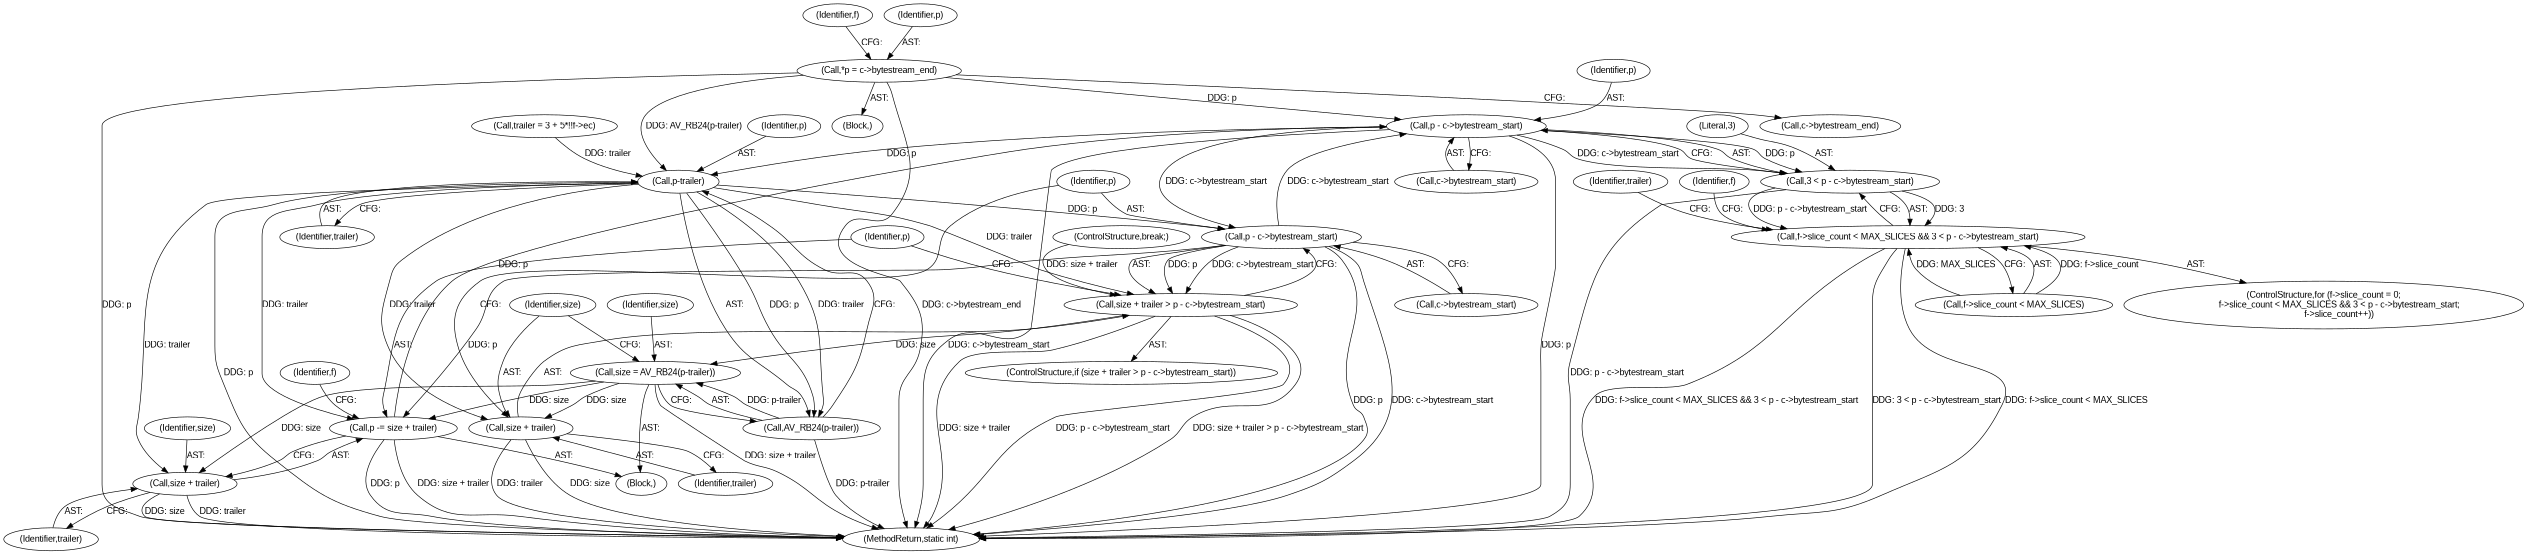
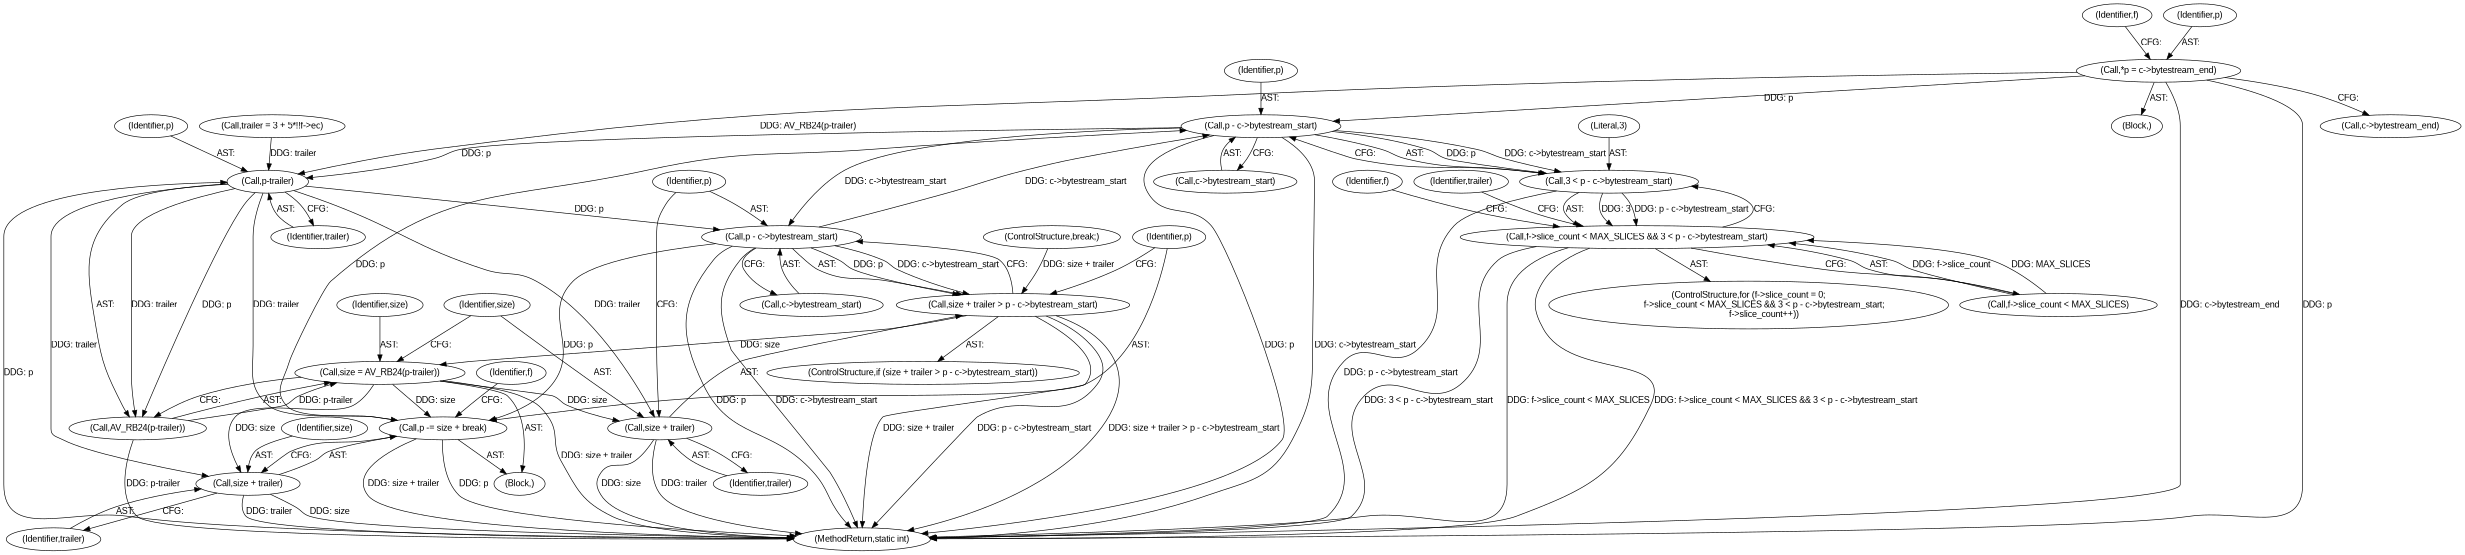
(925, 224) -> none
(871, 287) -> none
(393, 428) -> (443, 428)
